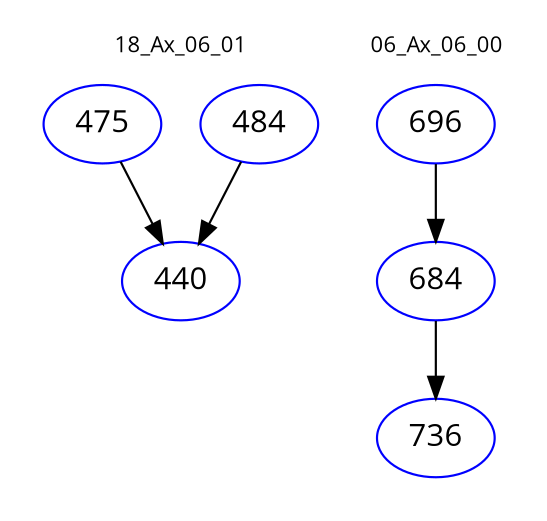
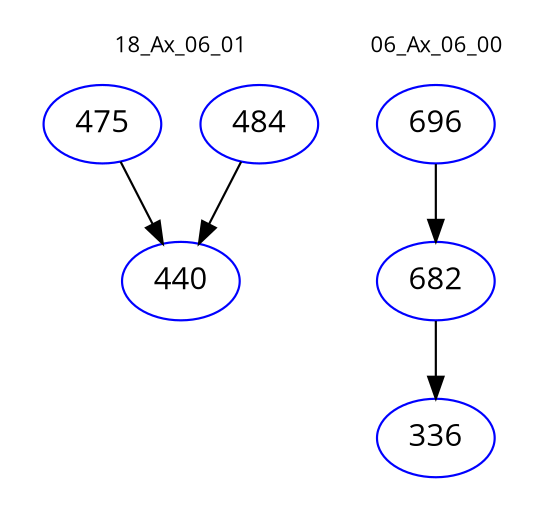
(436, 281) -> (436, 281)
(436, 438) -> (436, 438)
